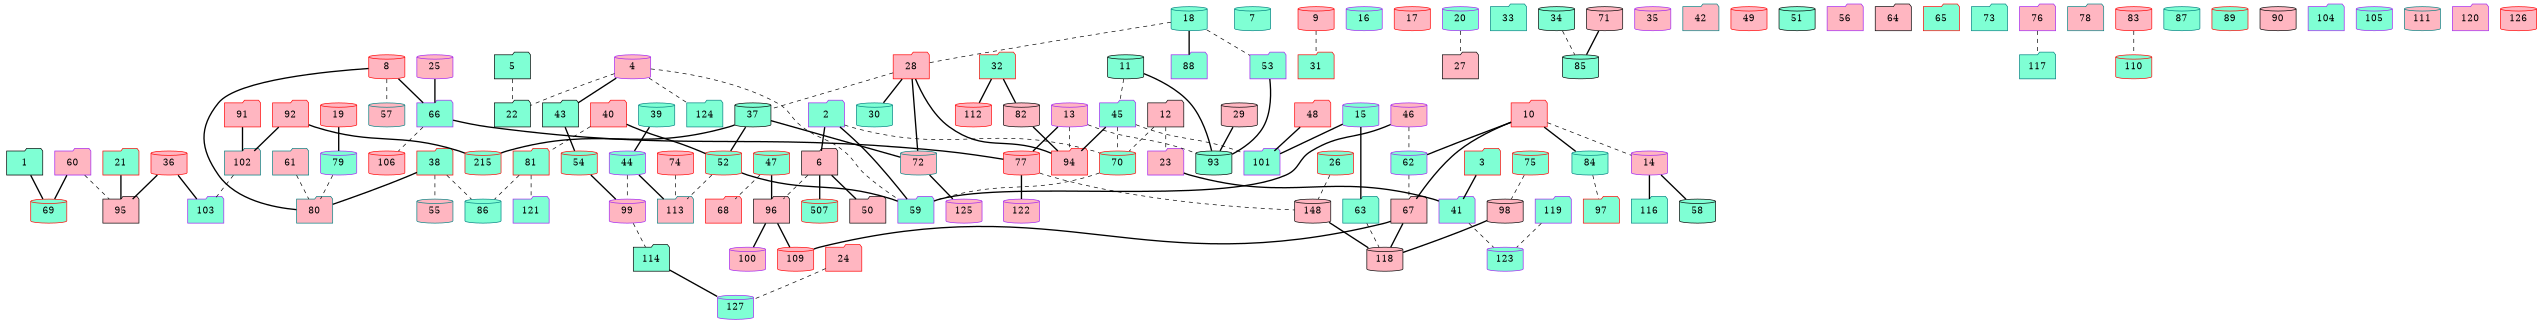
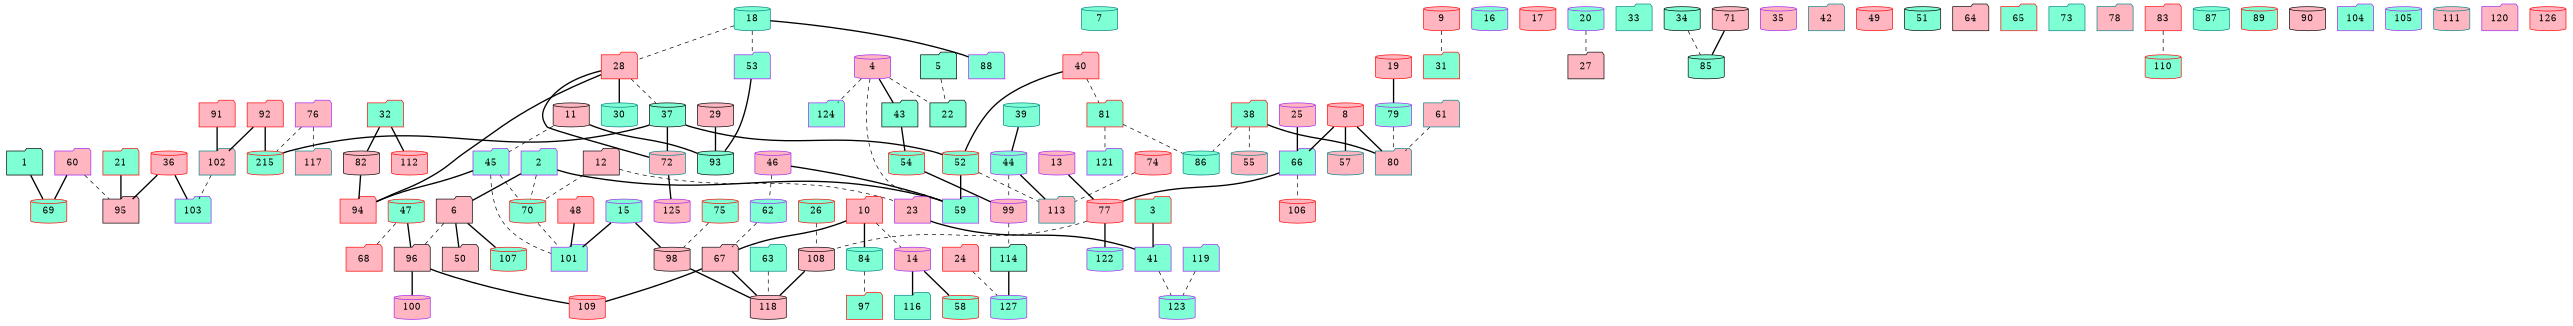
(1845, 19) -> none
(2134, 19) -> (2163, 19)
(1126, 67) -> (571, 115)
(2038, 67) -> (313, 163)
(387, 91) -> (1345, 139)
(705, 115) -> (826, 115)
(1136, 138) -> none
(1469, 138) -> none
none -> (289, 139)
(1070, 139) -> none
(1361, 163) -> (648, 235)
(1017, 187) -> (549, 235)
(820, 211) -> (508, 259)
(1021, 211) -> (1105, 259)
(1313, 211) -> (816, 259)
(1698, 211) -> (961, 307)
